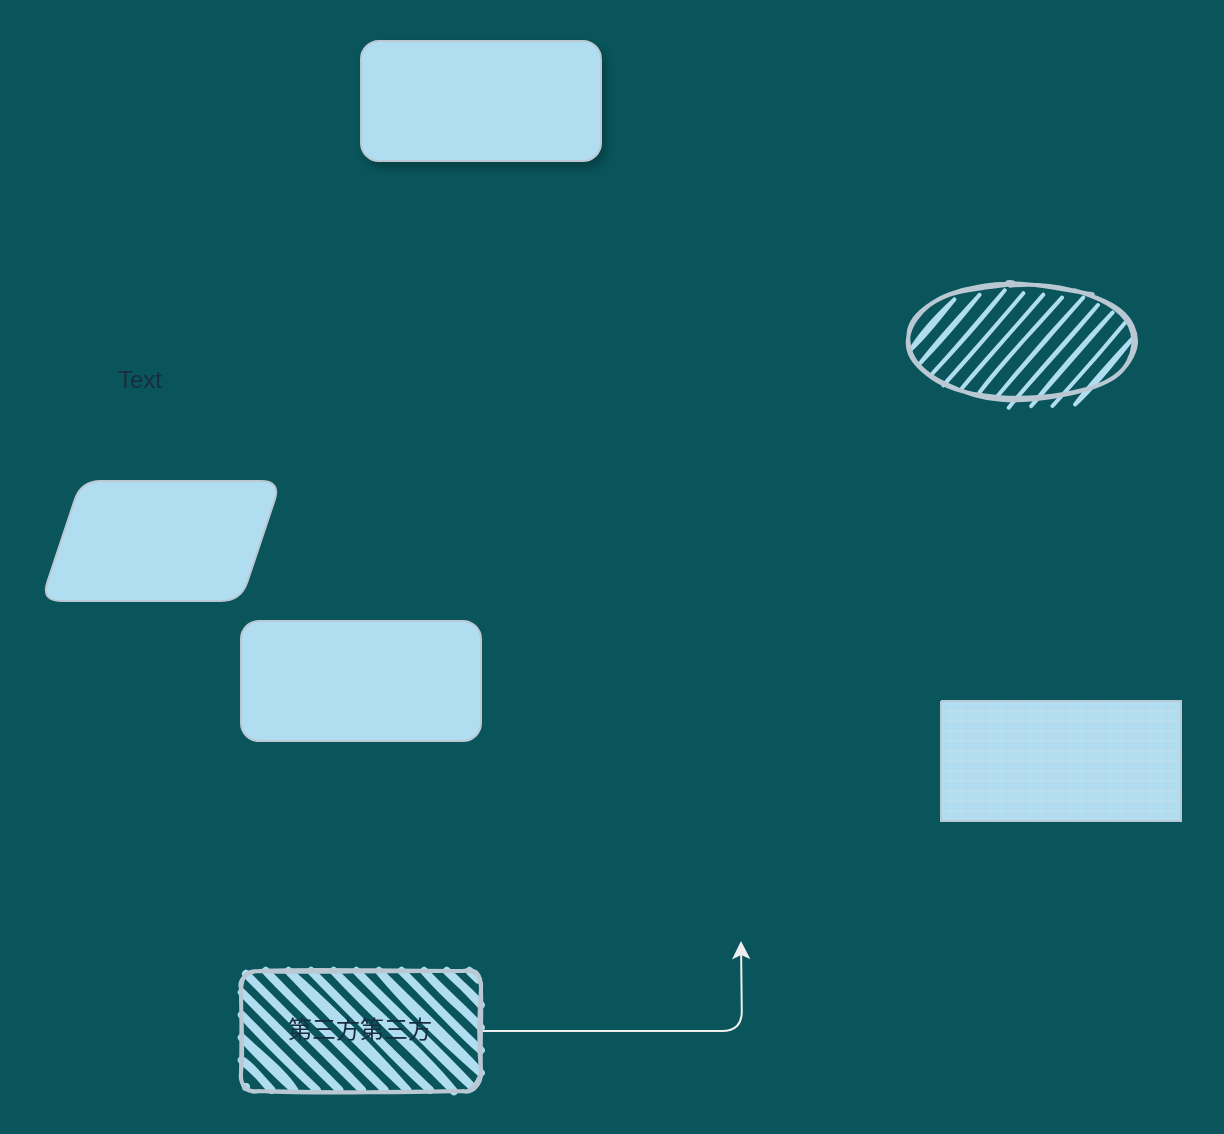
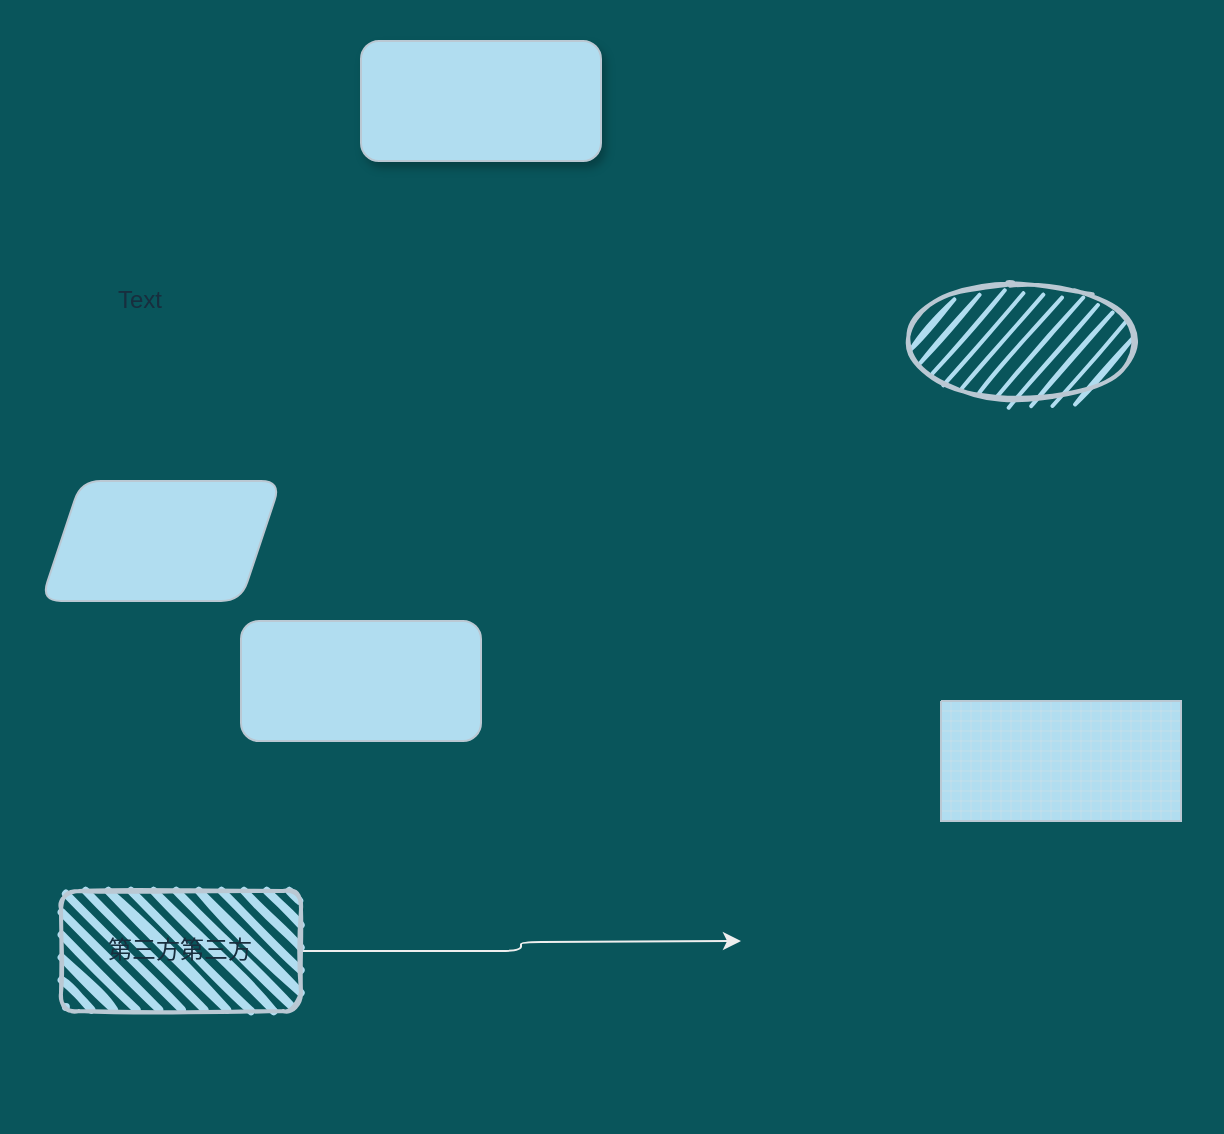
(141, 381) -> (141, 301)
(361, 1031) -> (181, 951)
